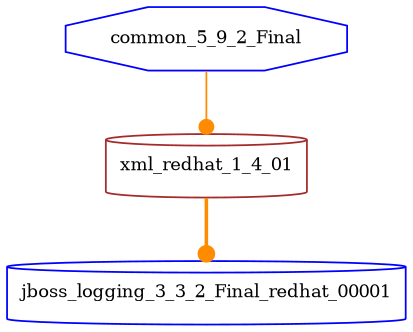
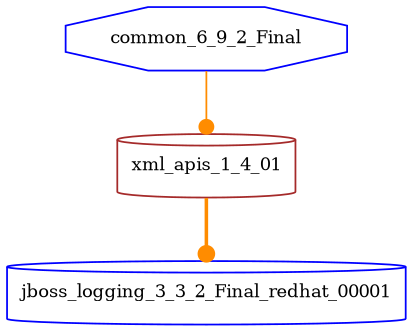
(206, 39) -> (206, 39)
(206, 166) -> (206, 166)
